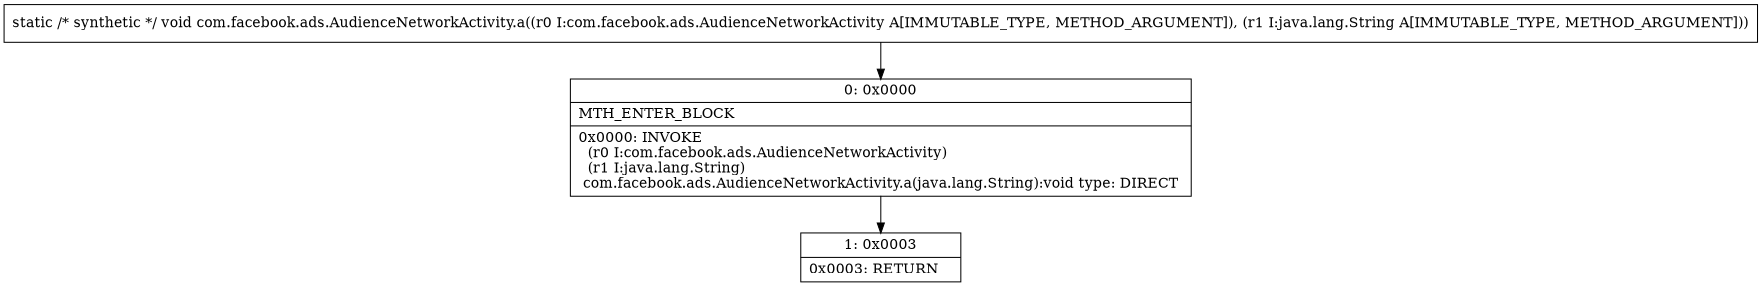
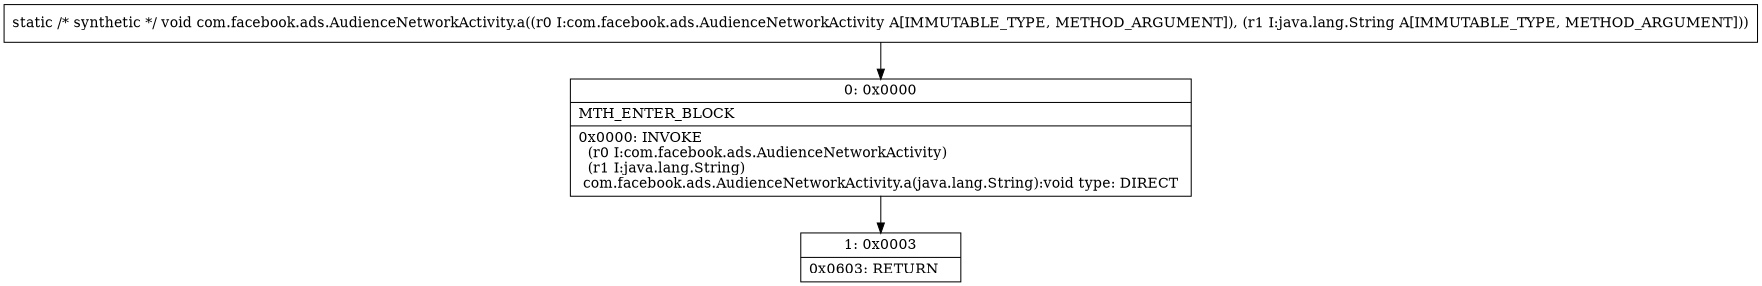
(881, 269) -> (881, 269)
